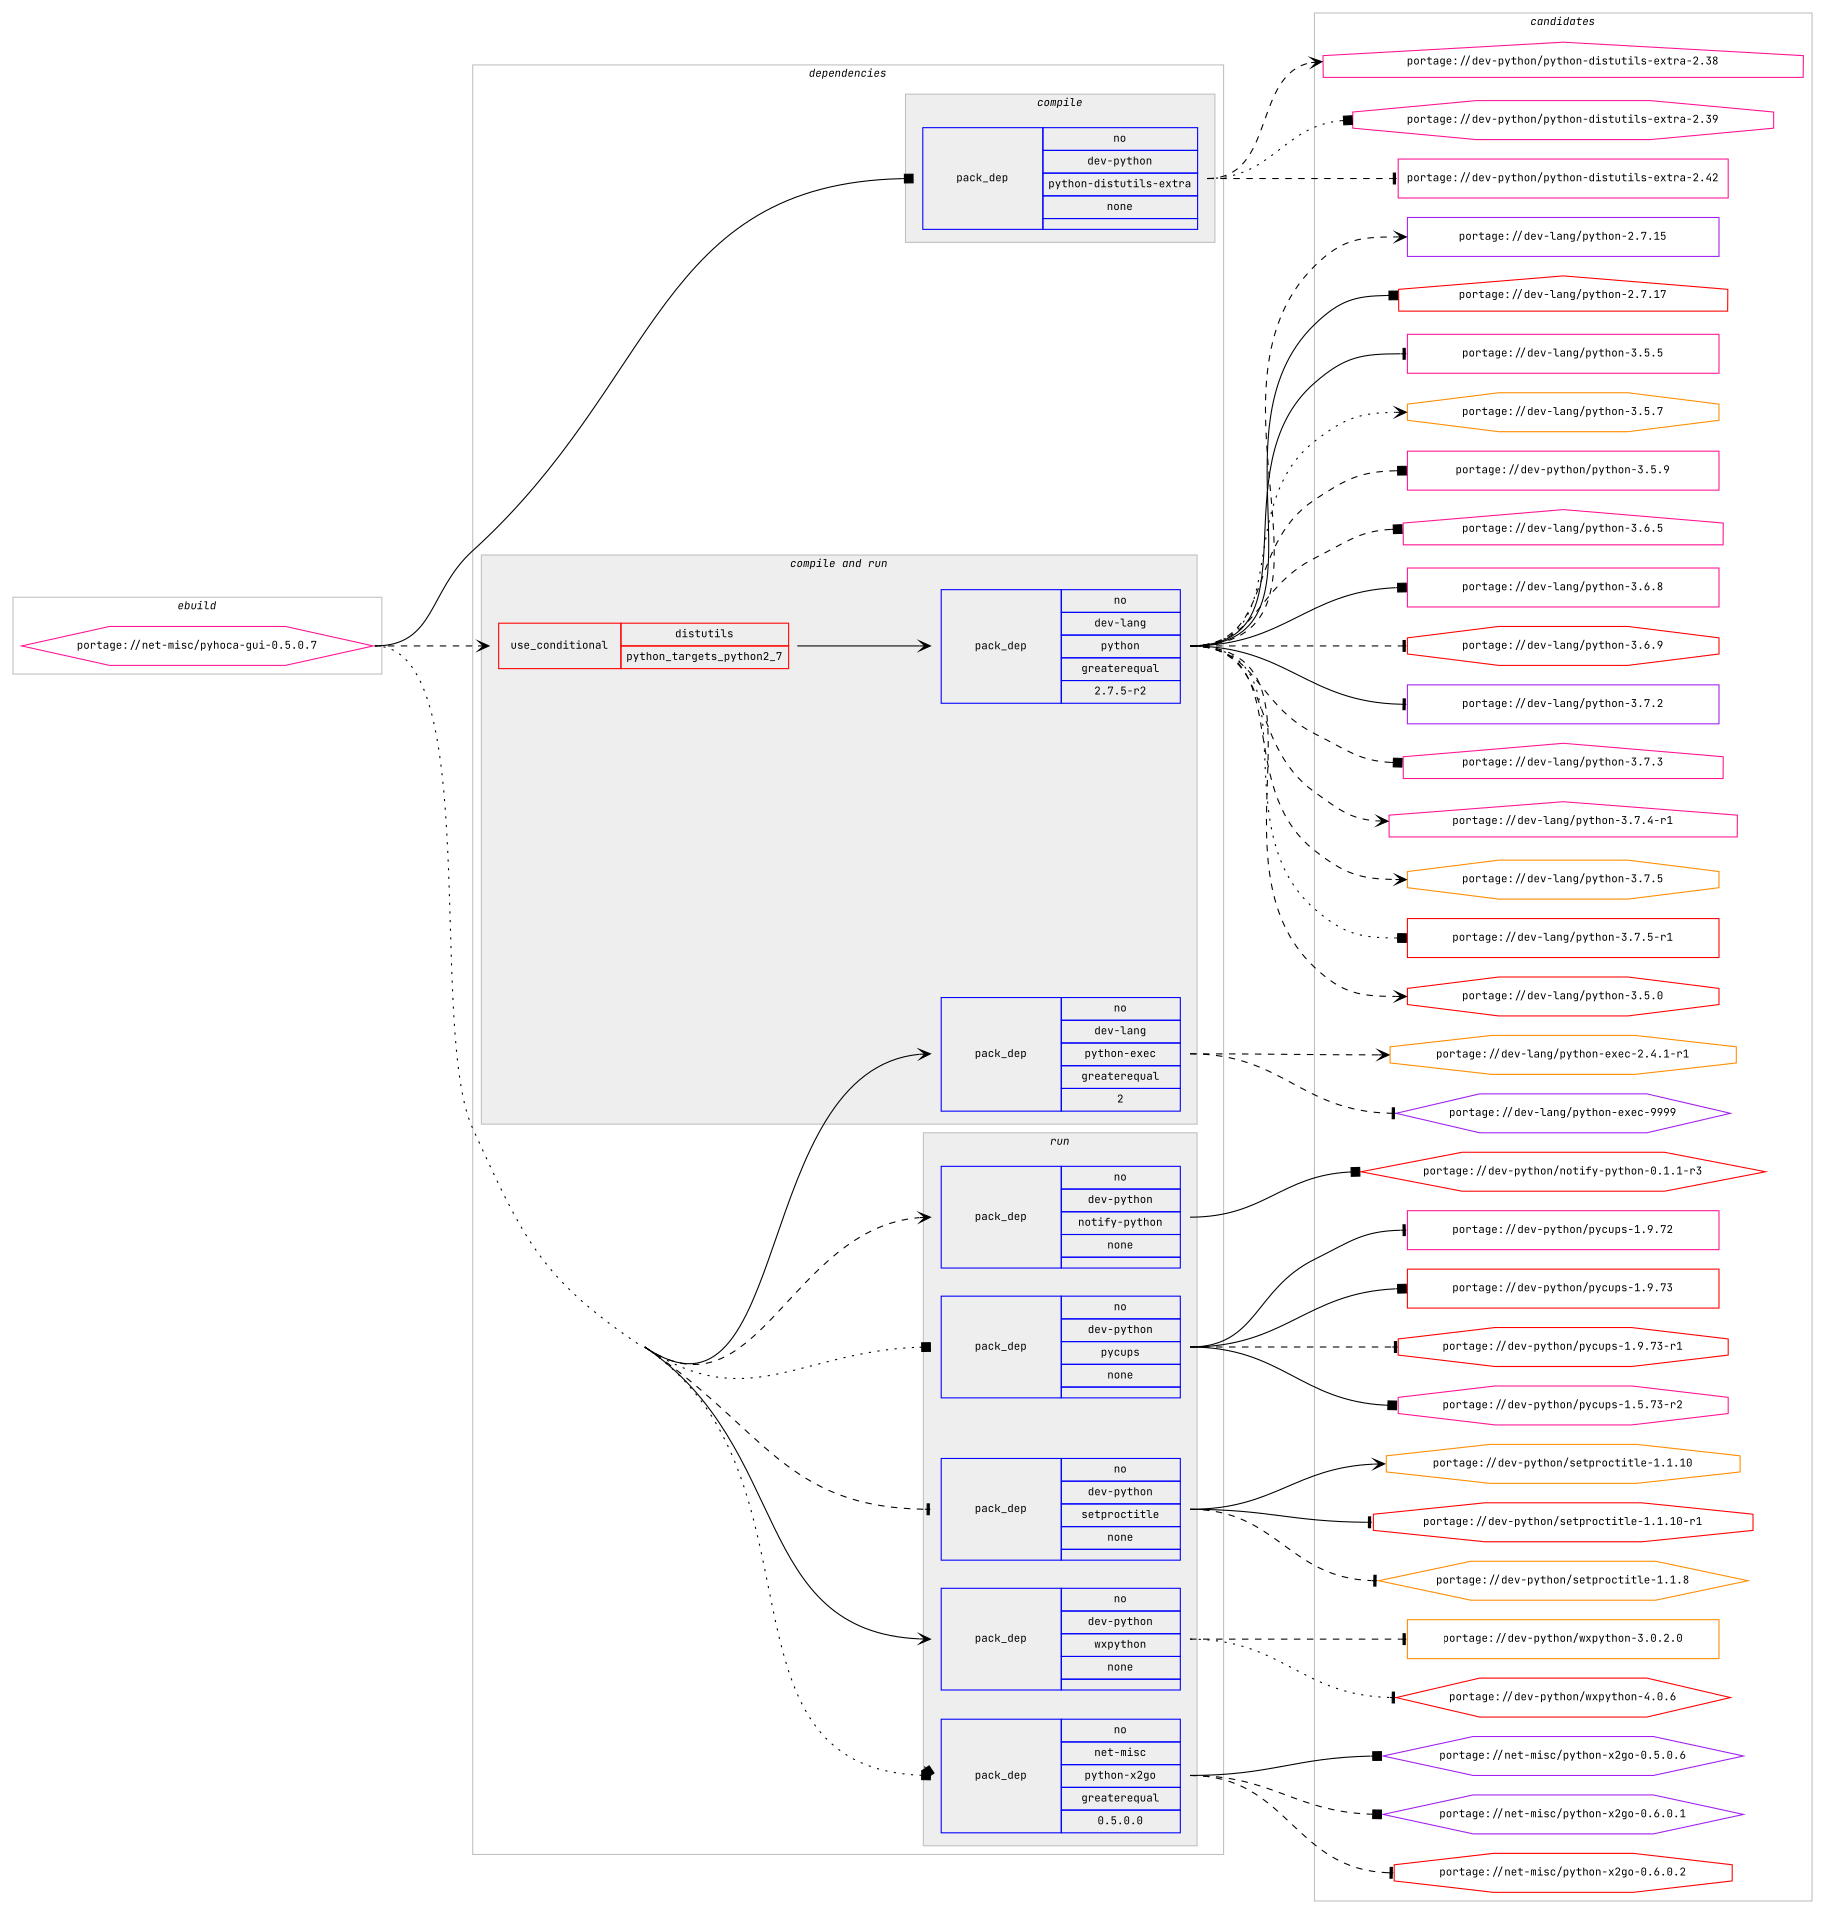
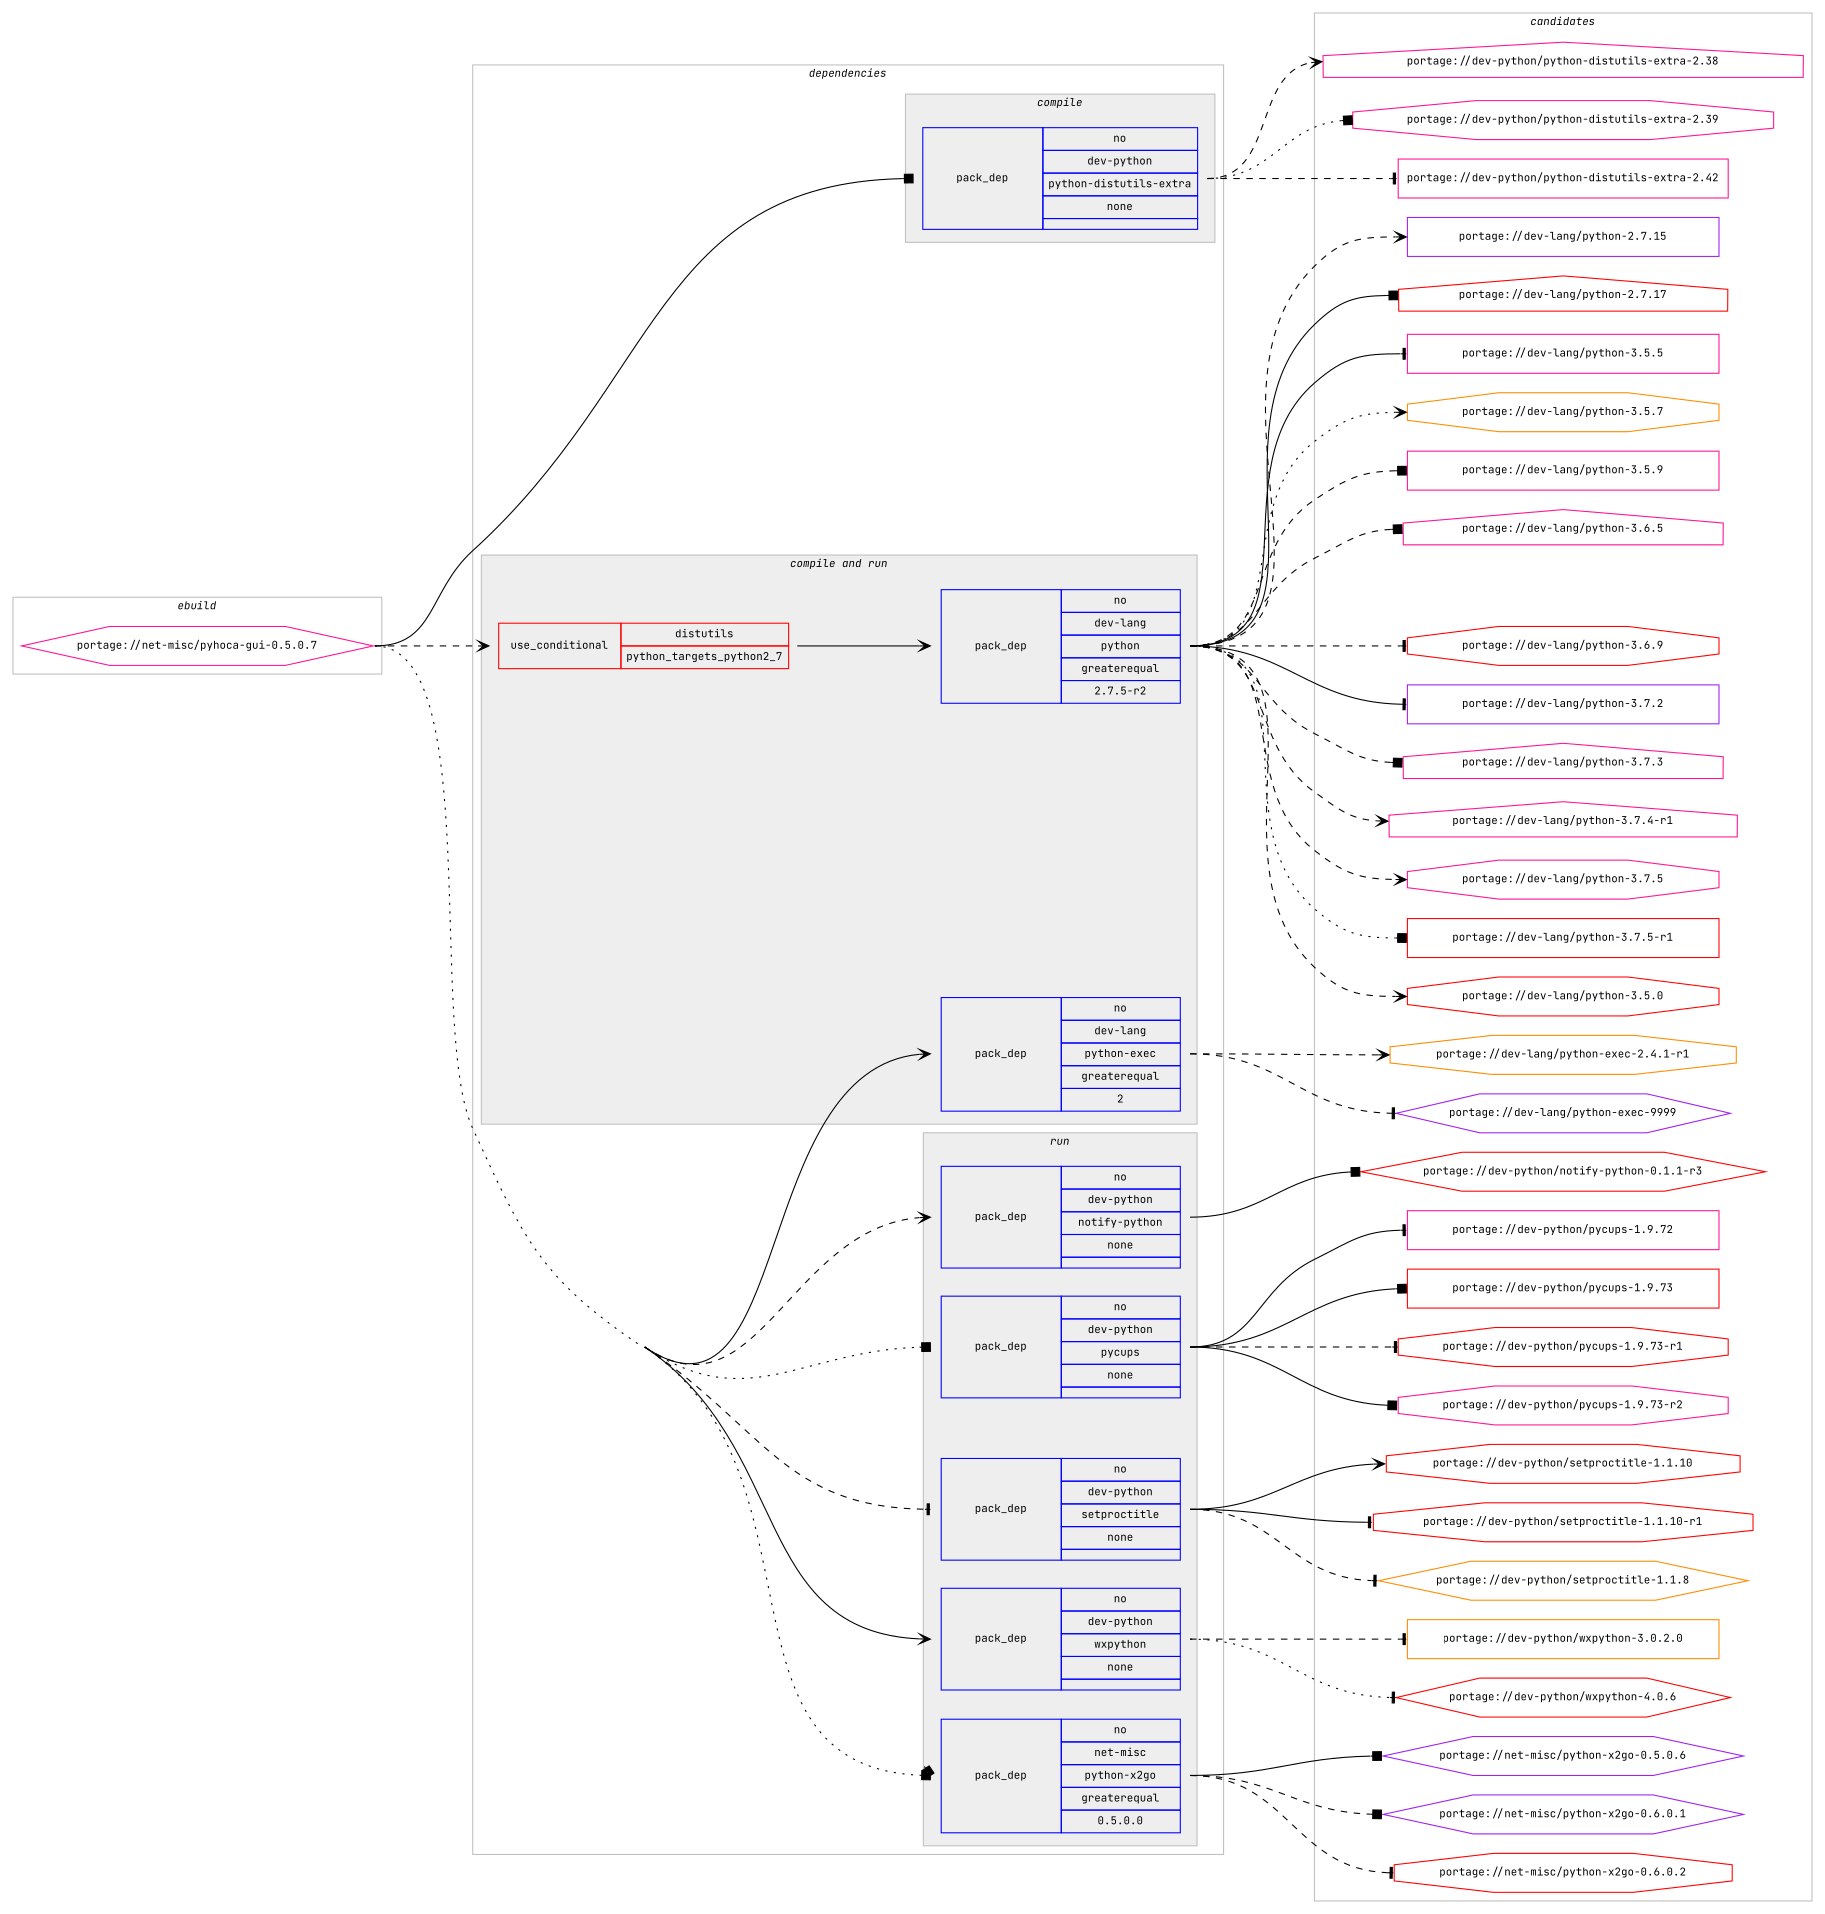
(1563, 471) -> (1563, 471)
(1563, 587) -> none
(1563, 880) -> (1563, 880)
(1563, 1405) -> (1563, 1405)
(1563, 1464) -> (1563, 1464)
